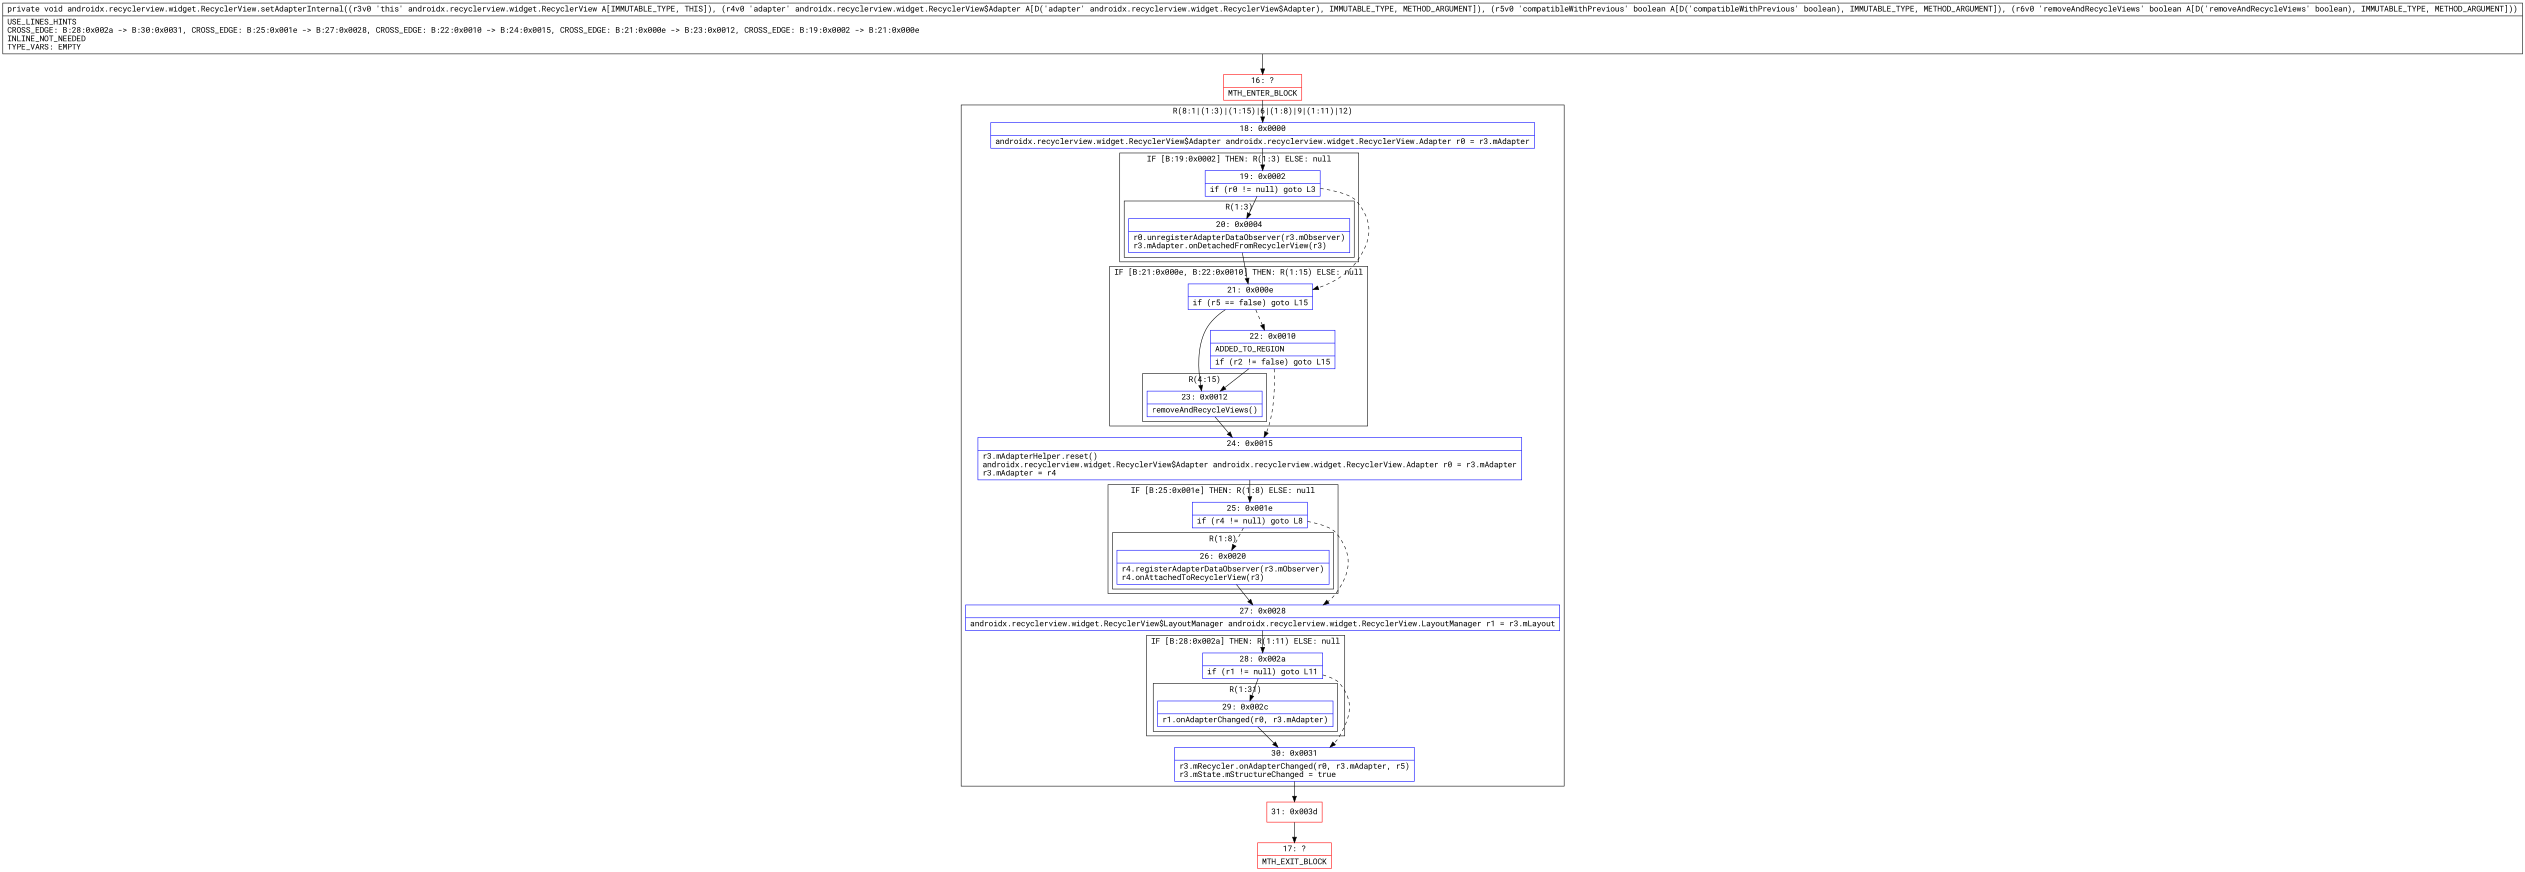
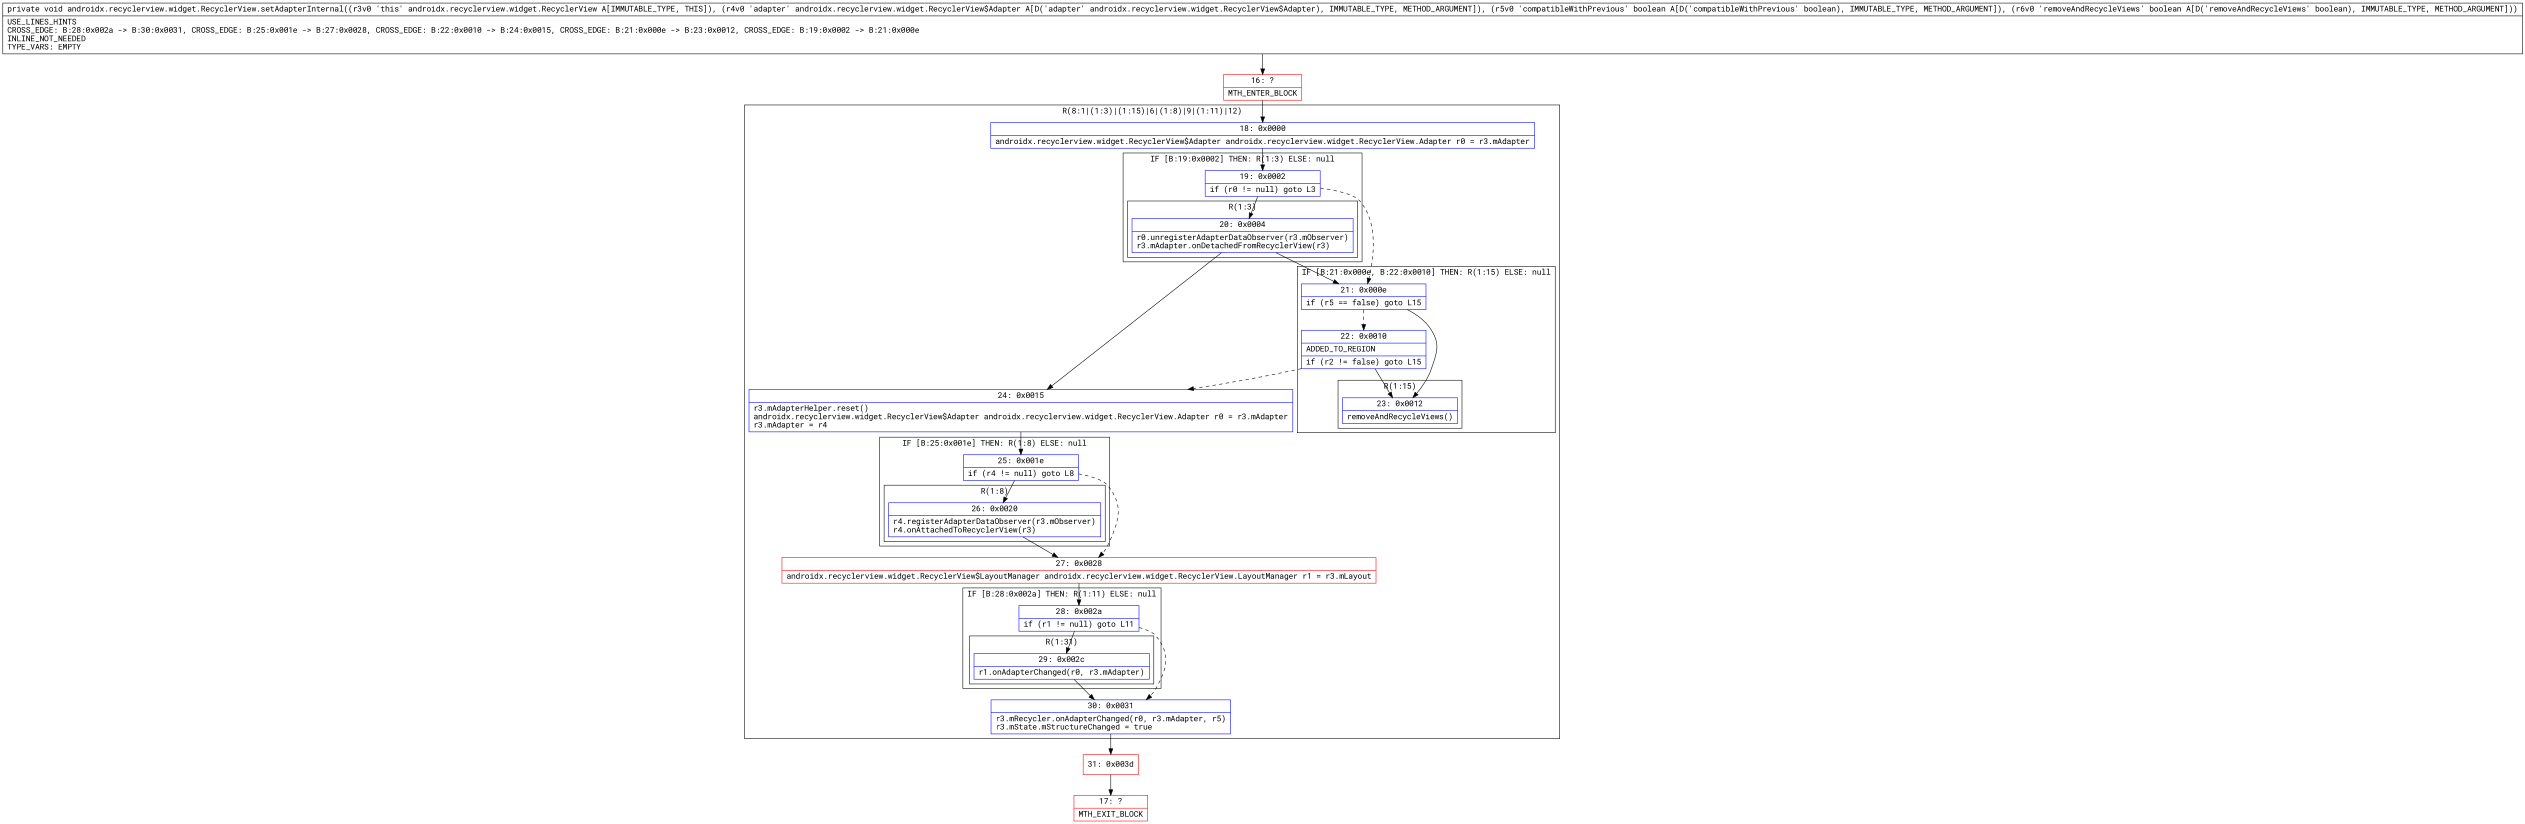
(1205, 380) -> (1400, 387)
(1222, 425) -> (1137, 319)
(1239, 537) -> (1010, 489)
(1263, 618) -> (1079, 570)
